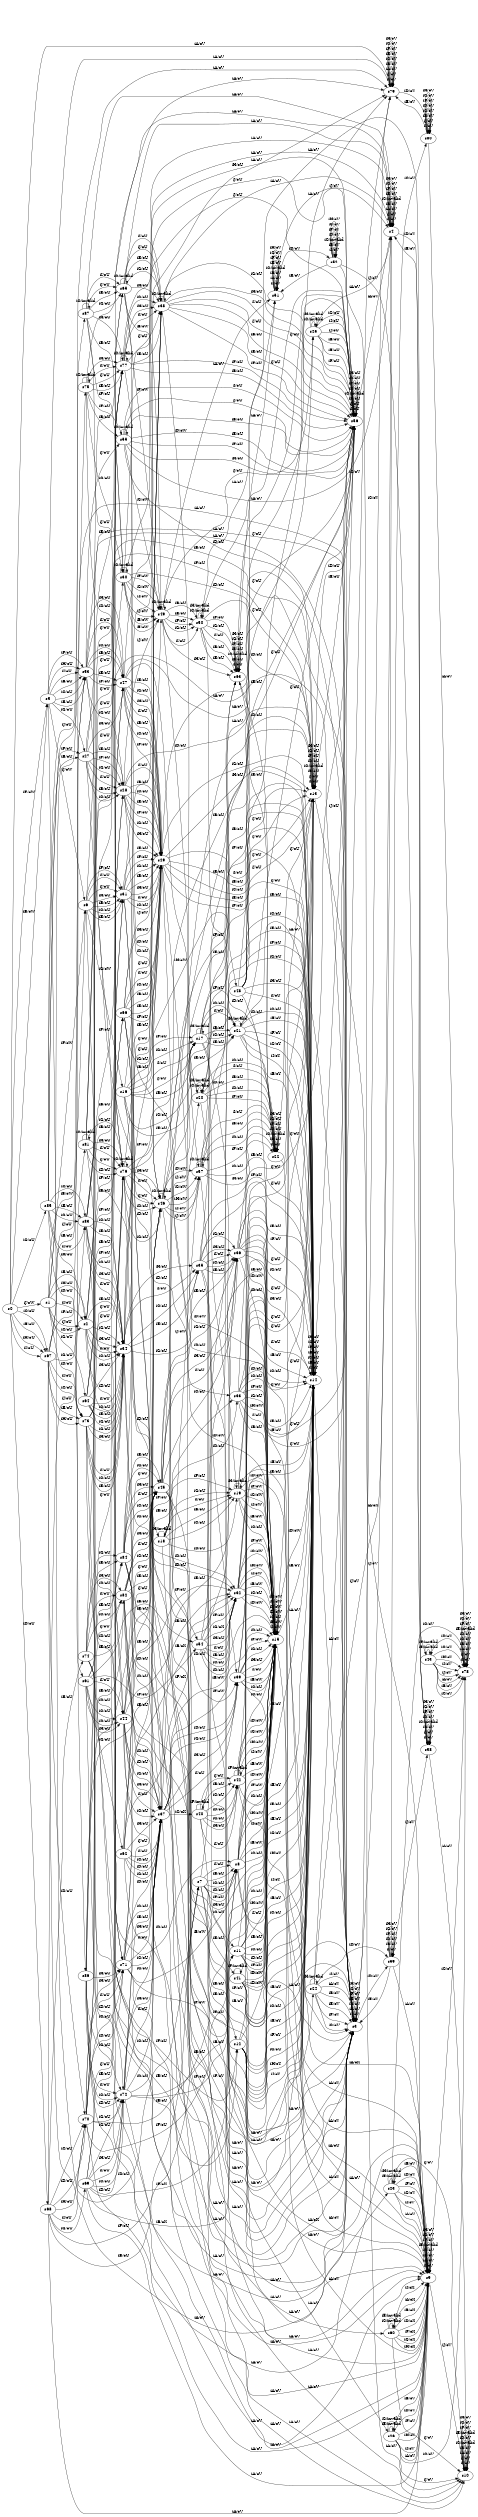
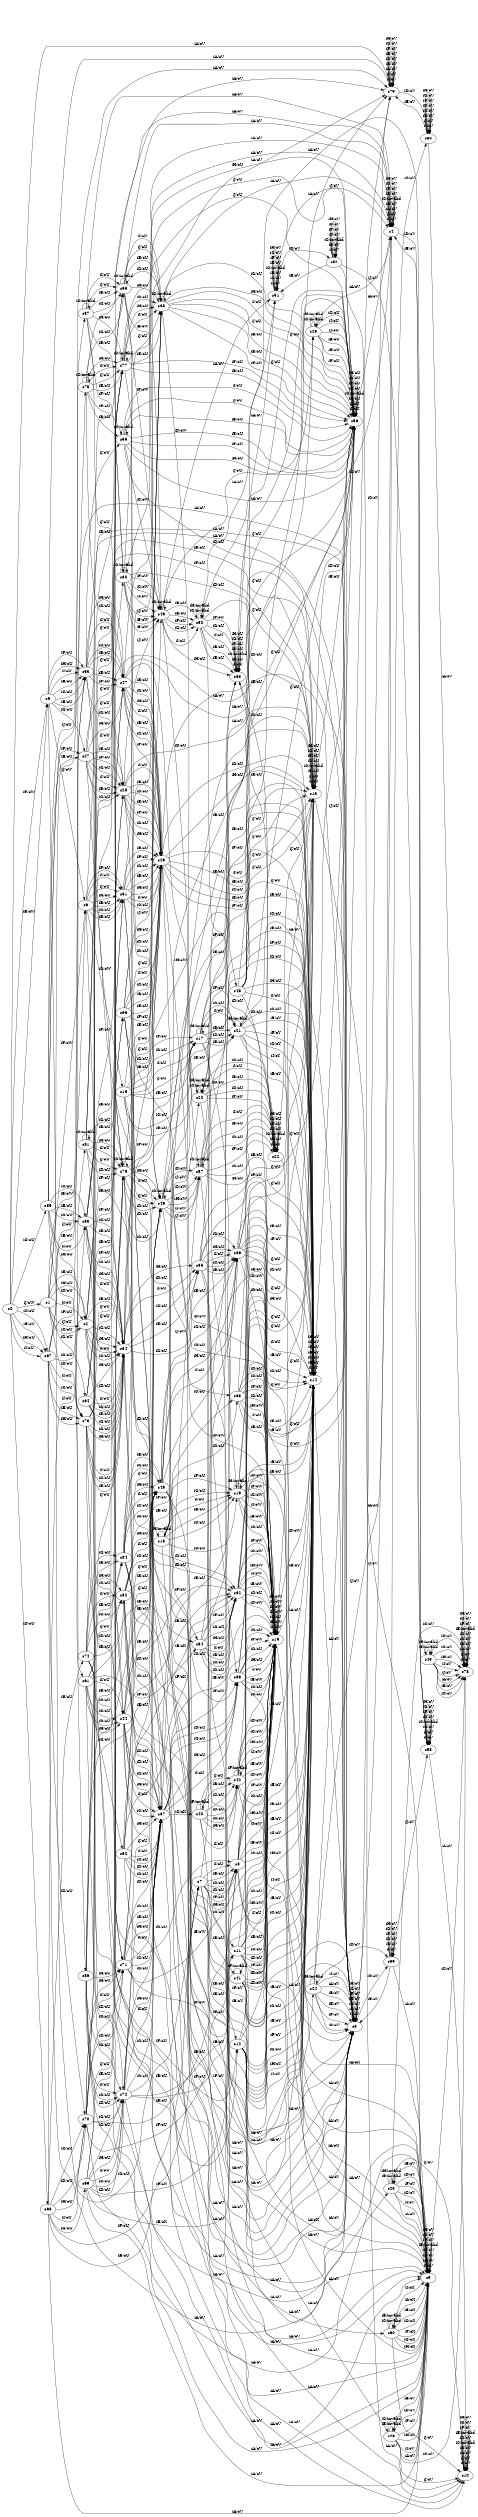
(100, 486) -> (102, 337)
(447, 2375) -> none
